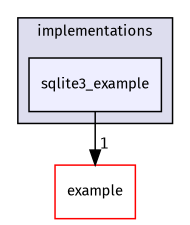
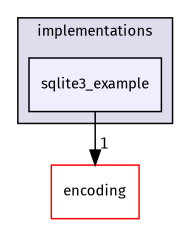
(95, 192) -> (95, 192)
